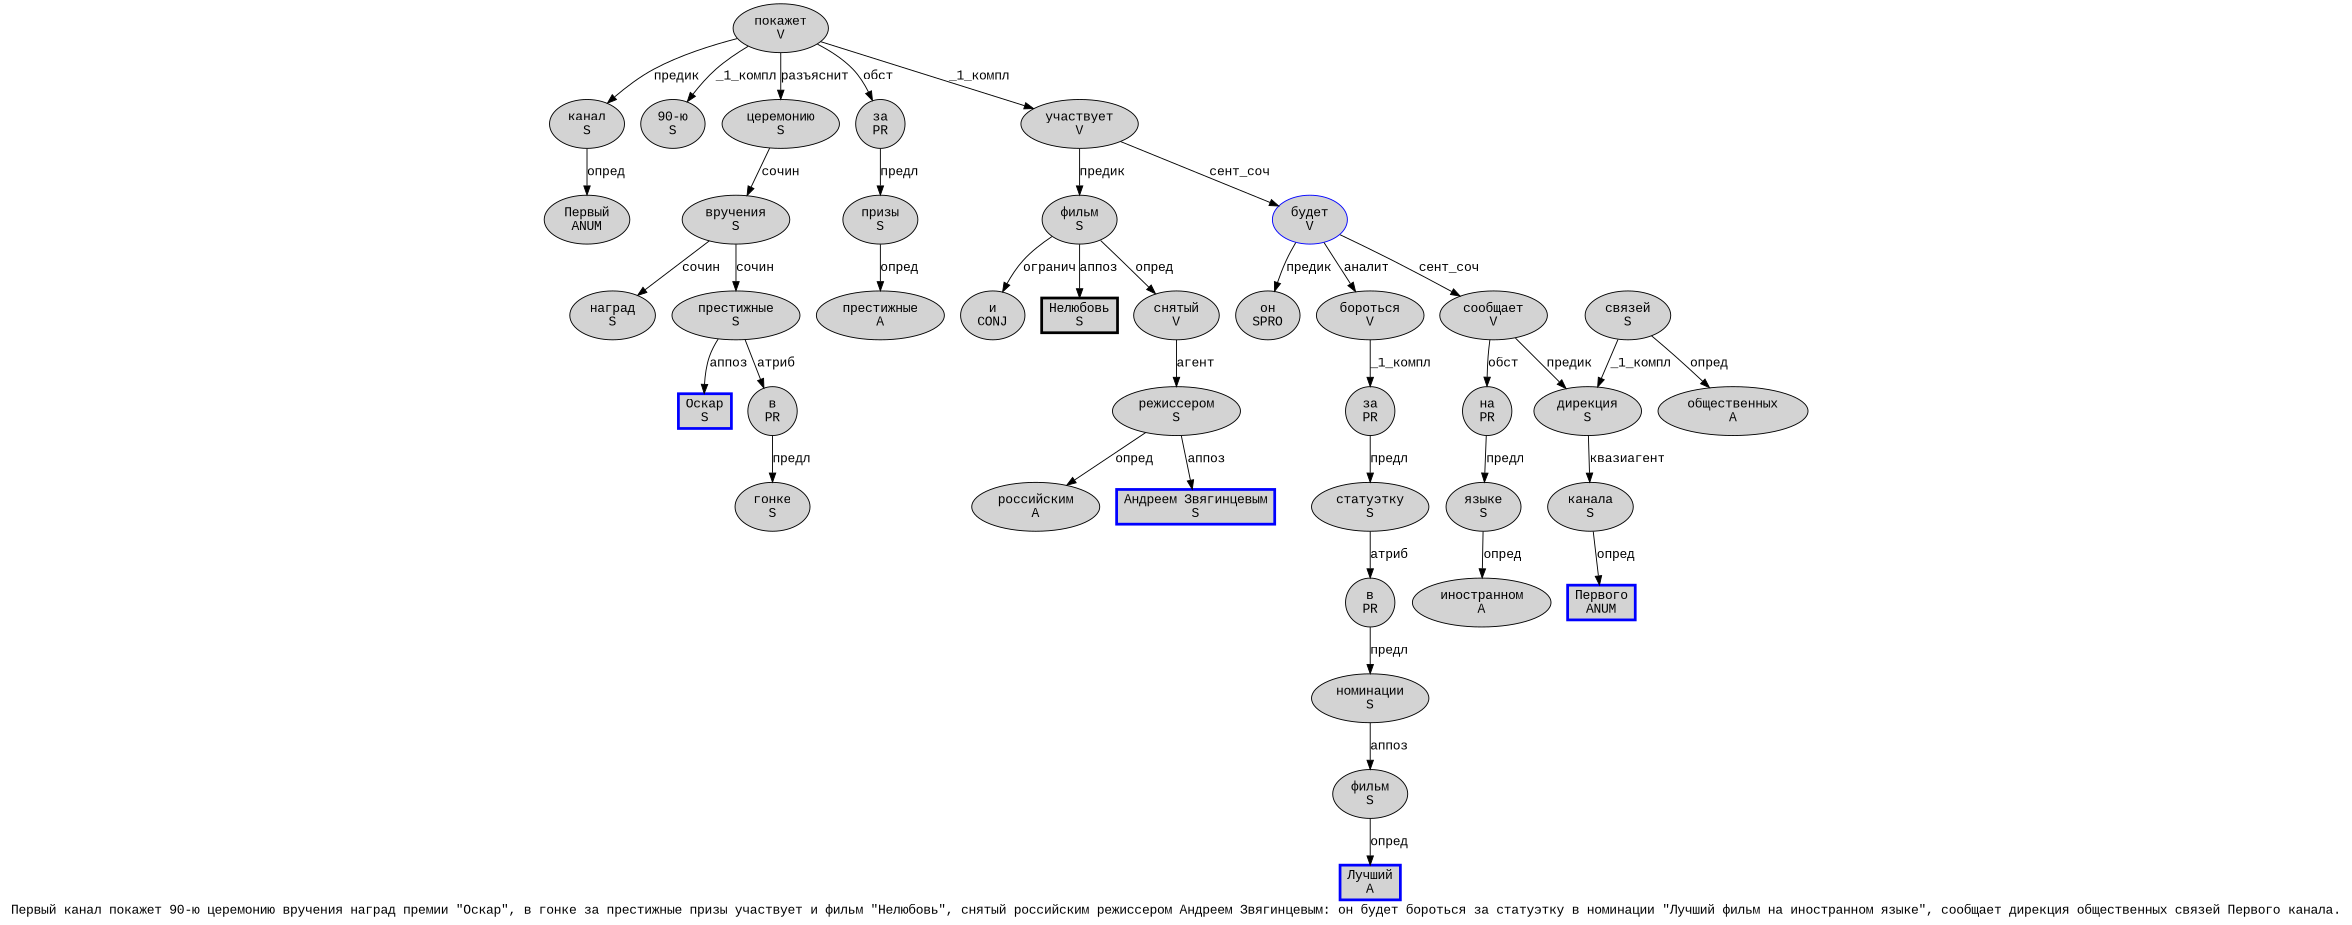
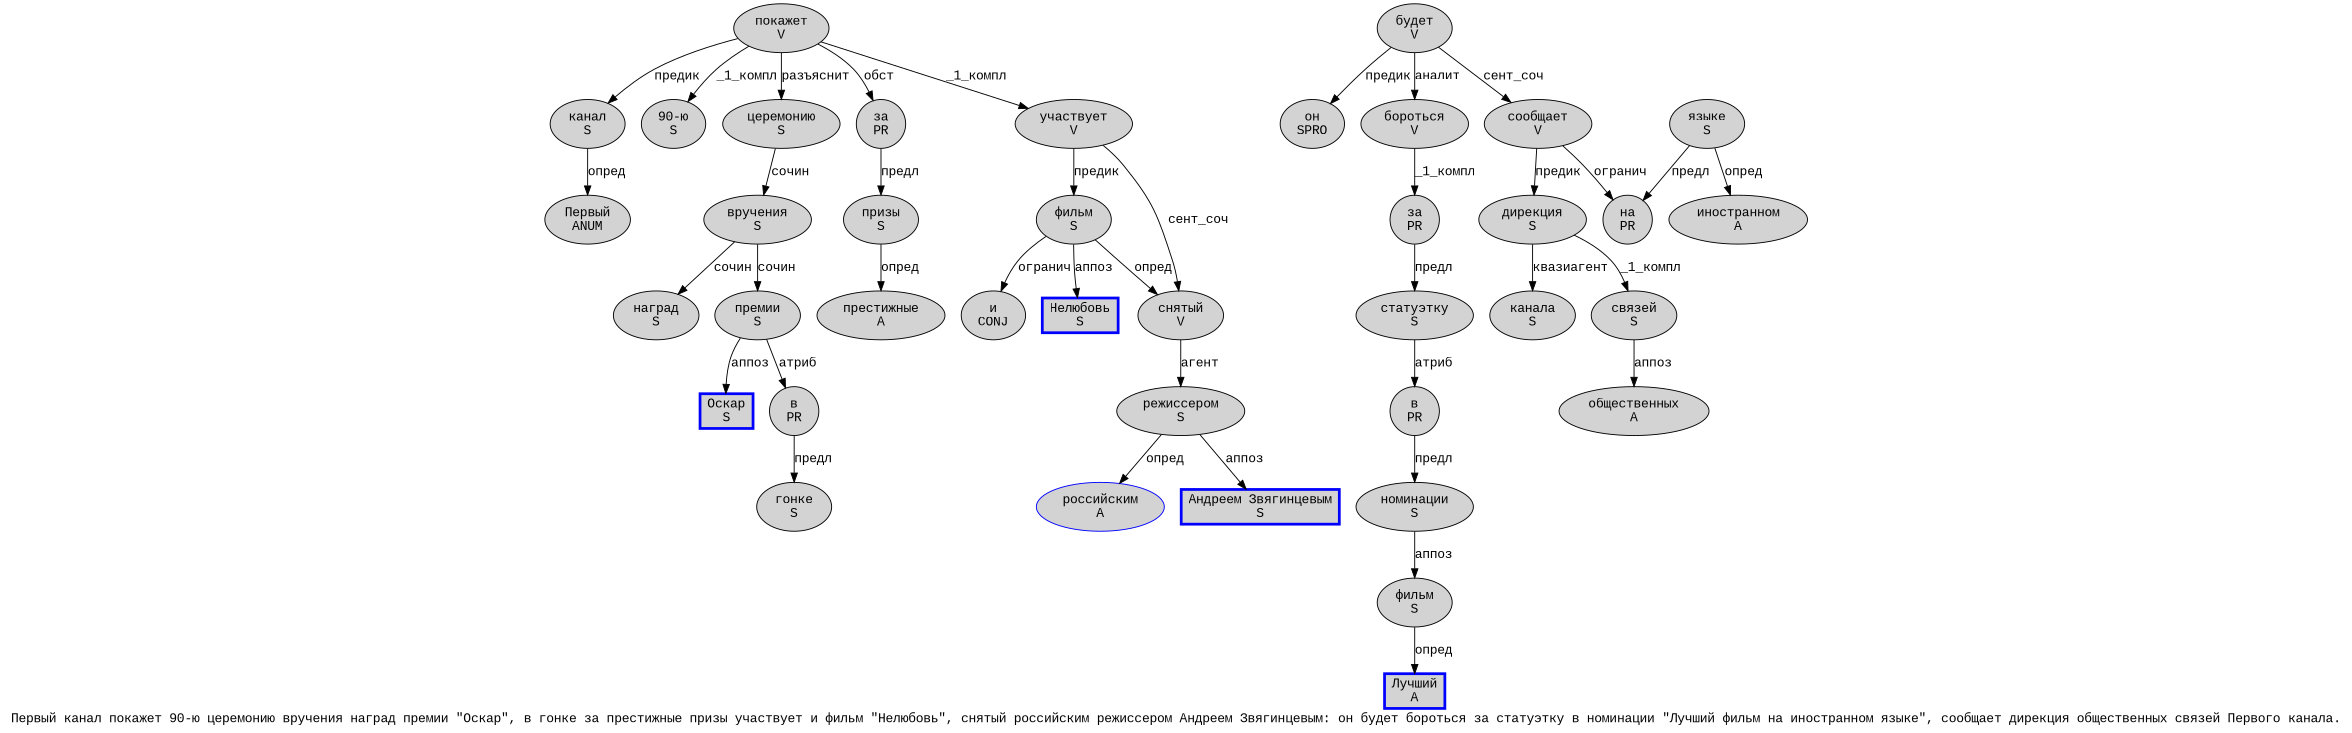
(1195, 172) -> (1152, 207)
(1310, 220) -> (1415, 28)
(736, 315) -> (758, 315)
(1080, 315) -> (1080, 315)
(1610, 359) -> (1604, 254)
(1504, 363) -> (1620, 172)
(1709, 363) -> (1653, 363)
(1486, 454) -> (1669, 170)
(1036, 507) -> (1100, 507)
(1601, 603) -> none
